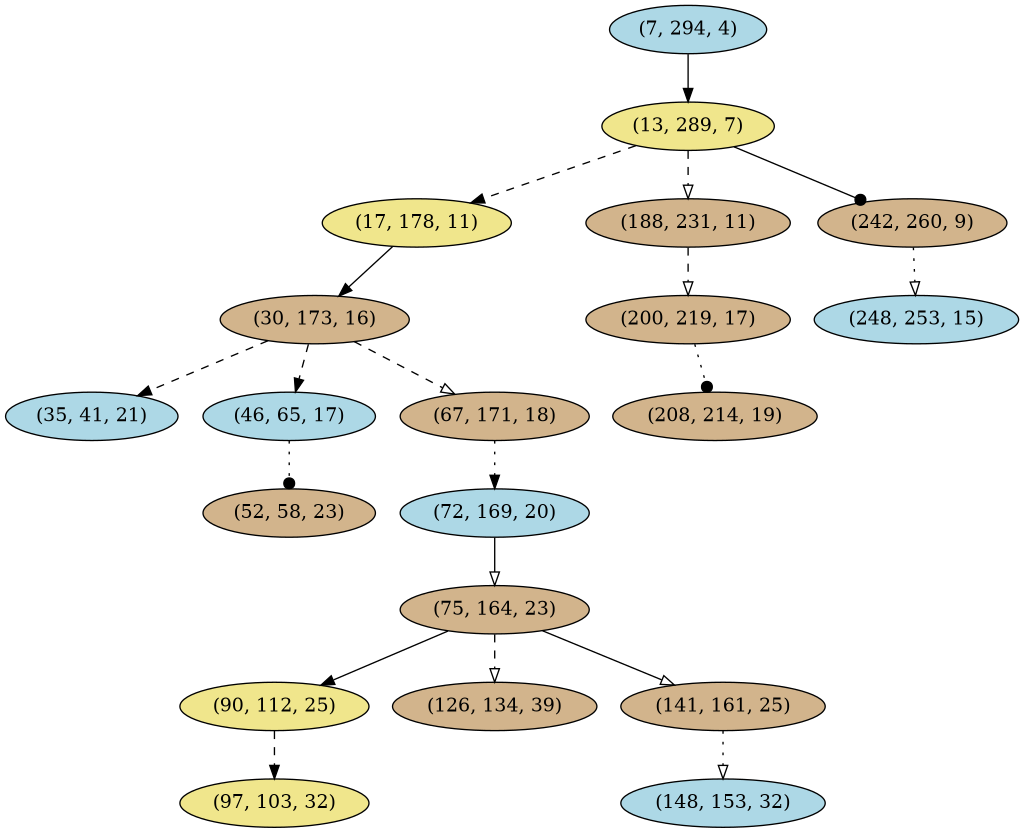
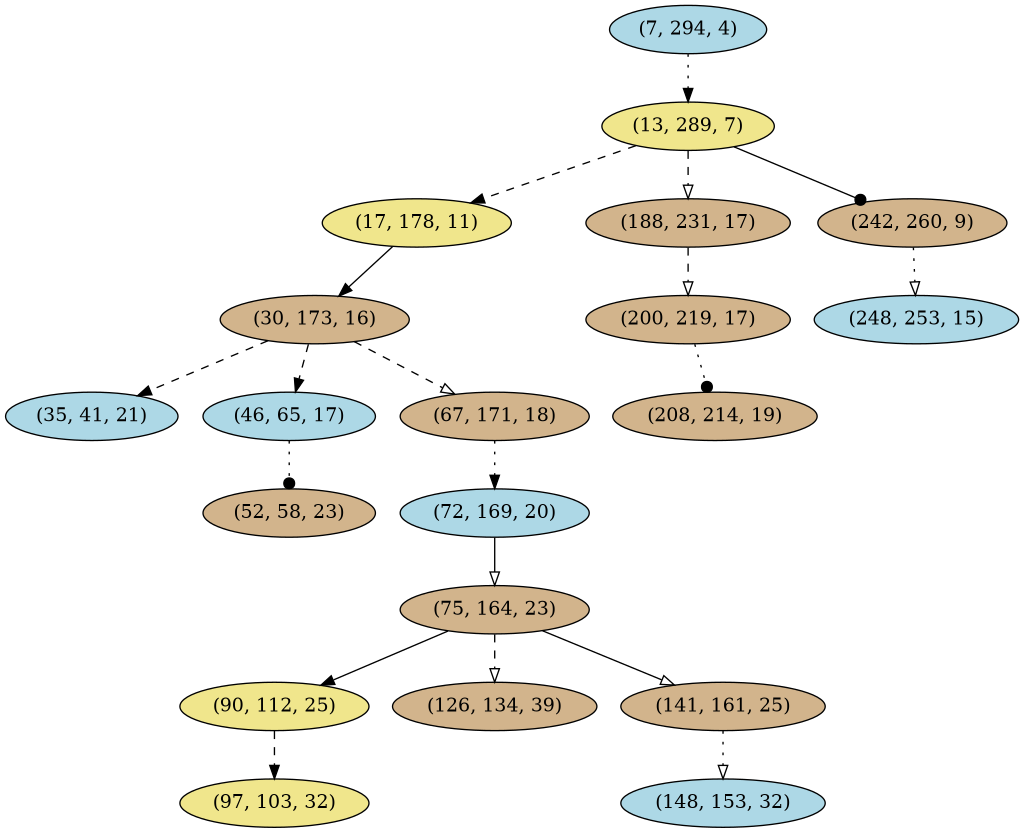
(688, 71) -> (688, 71)
(688, 223) -> (688, 223)
